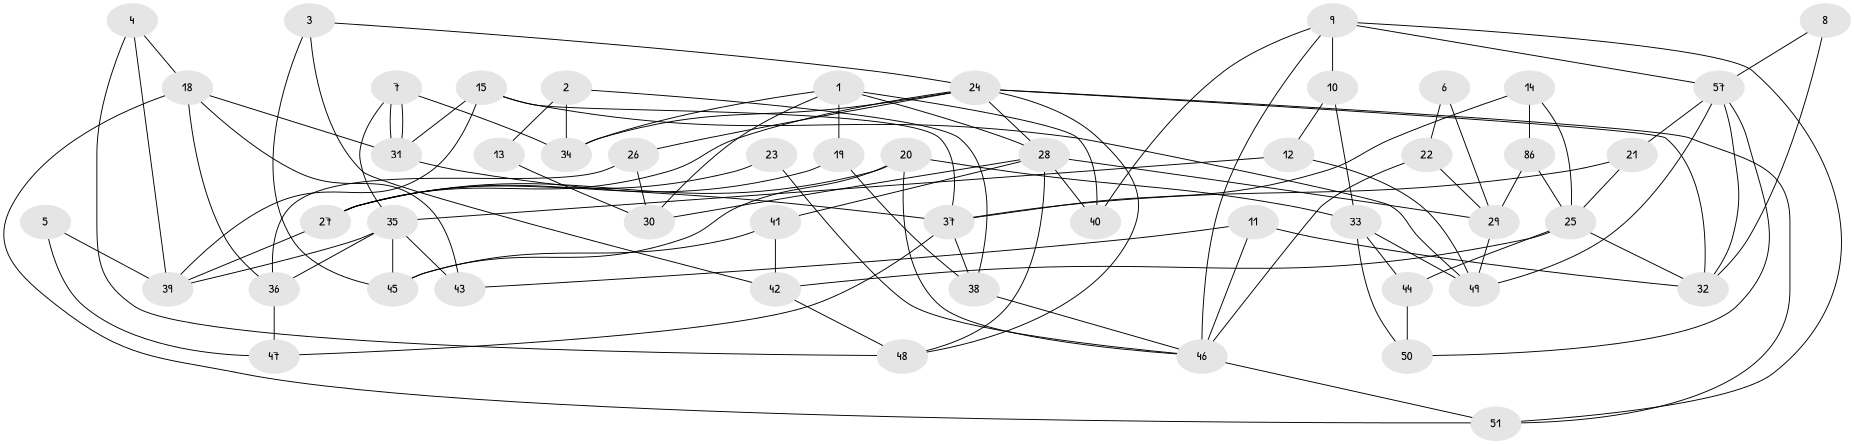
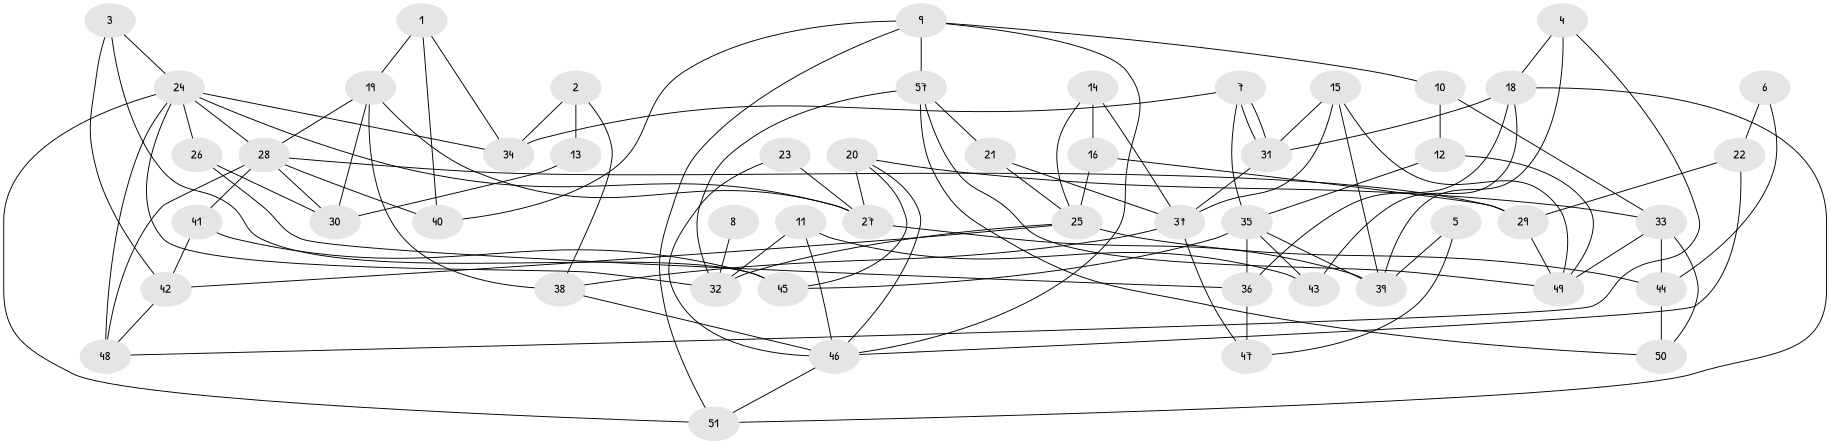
(1772, 54) -> none
(944, 118) -> (316, 122)
(717, 154) -> (355, 147)
(1469, 155) -> (1757, 205)
(1530, 155) -> (1093, 155)
